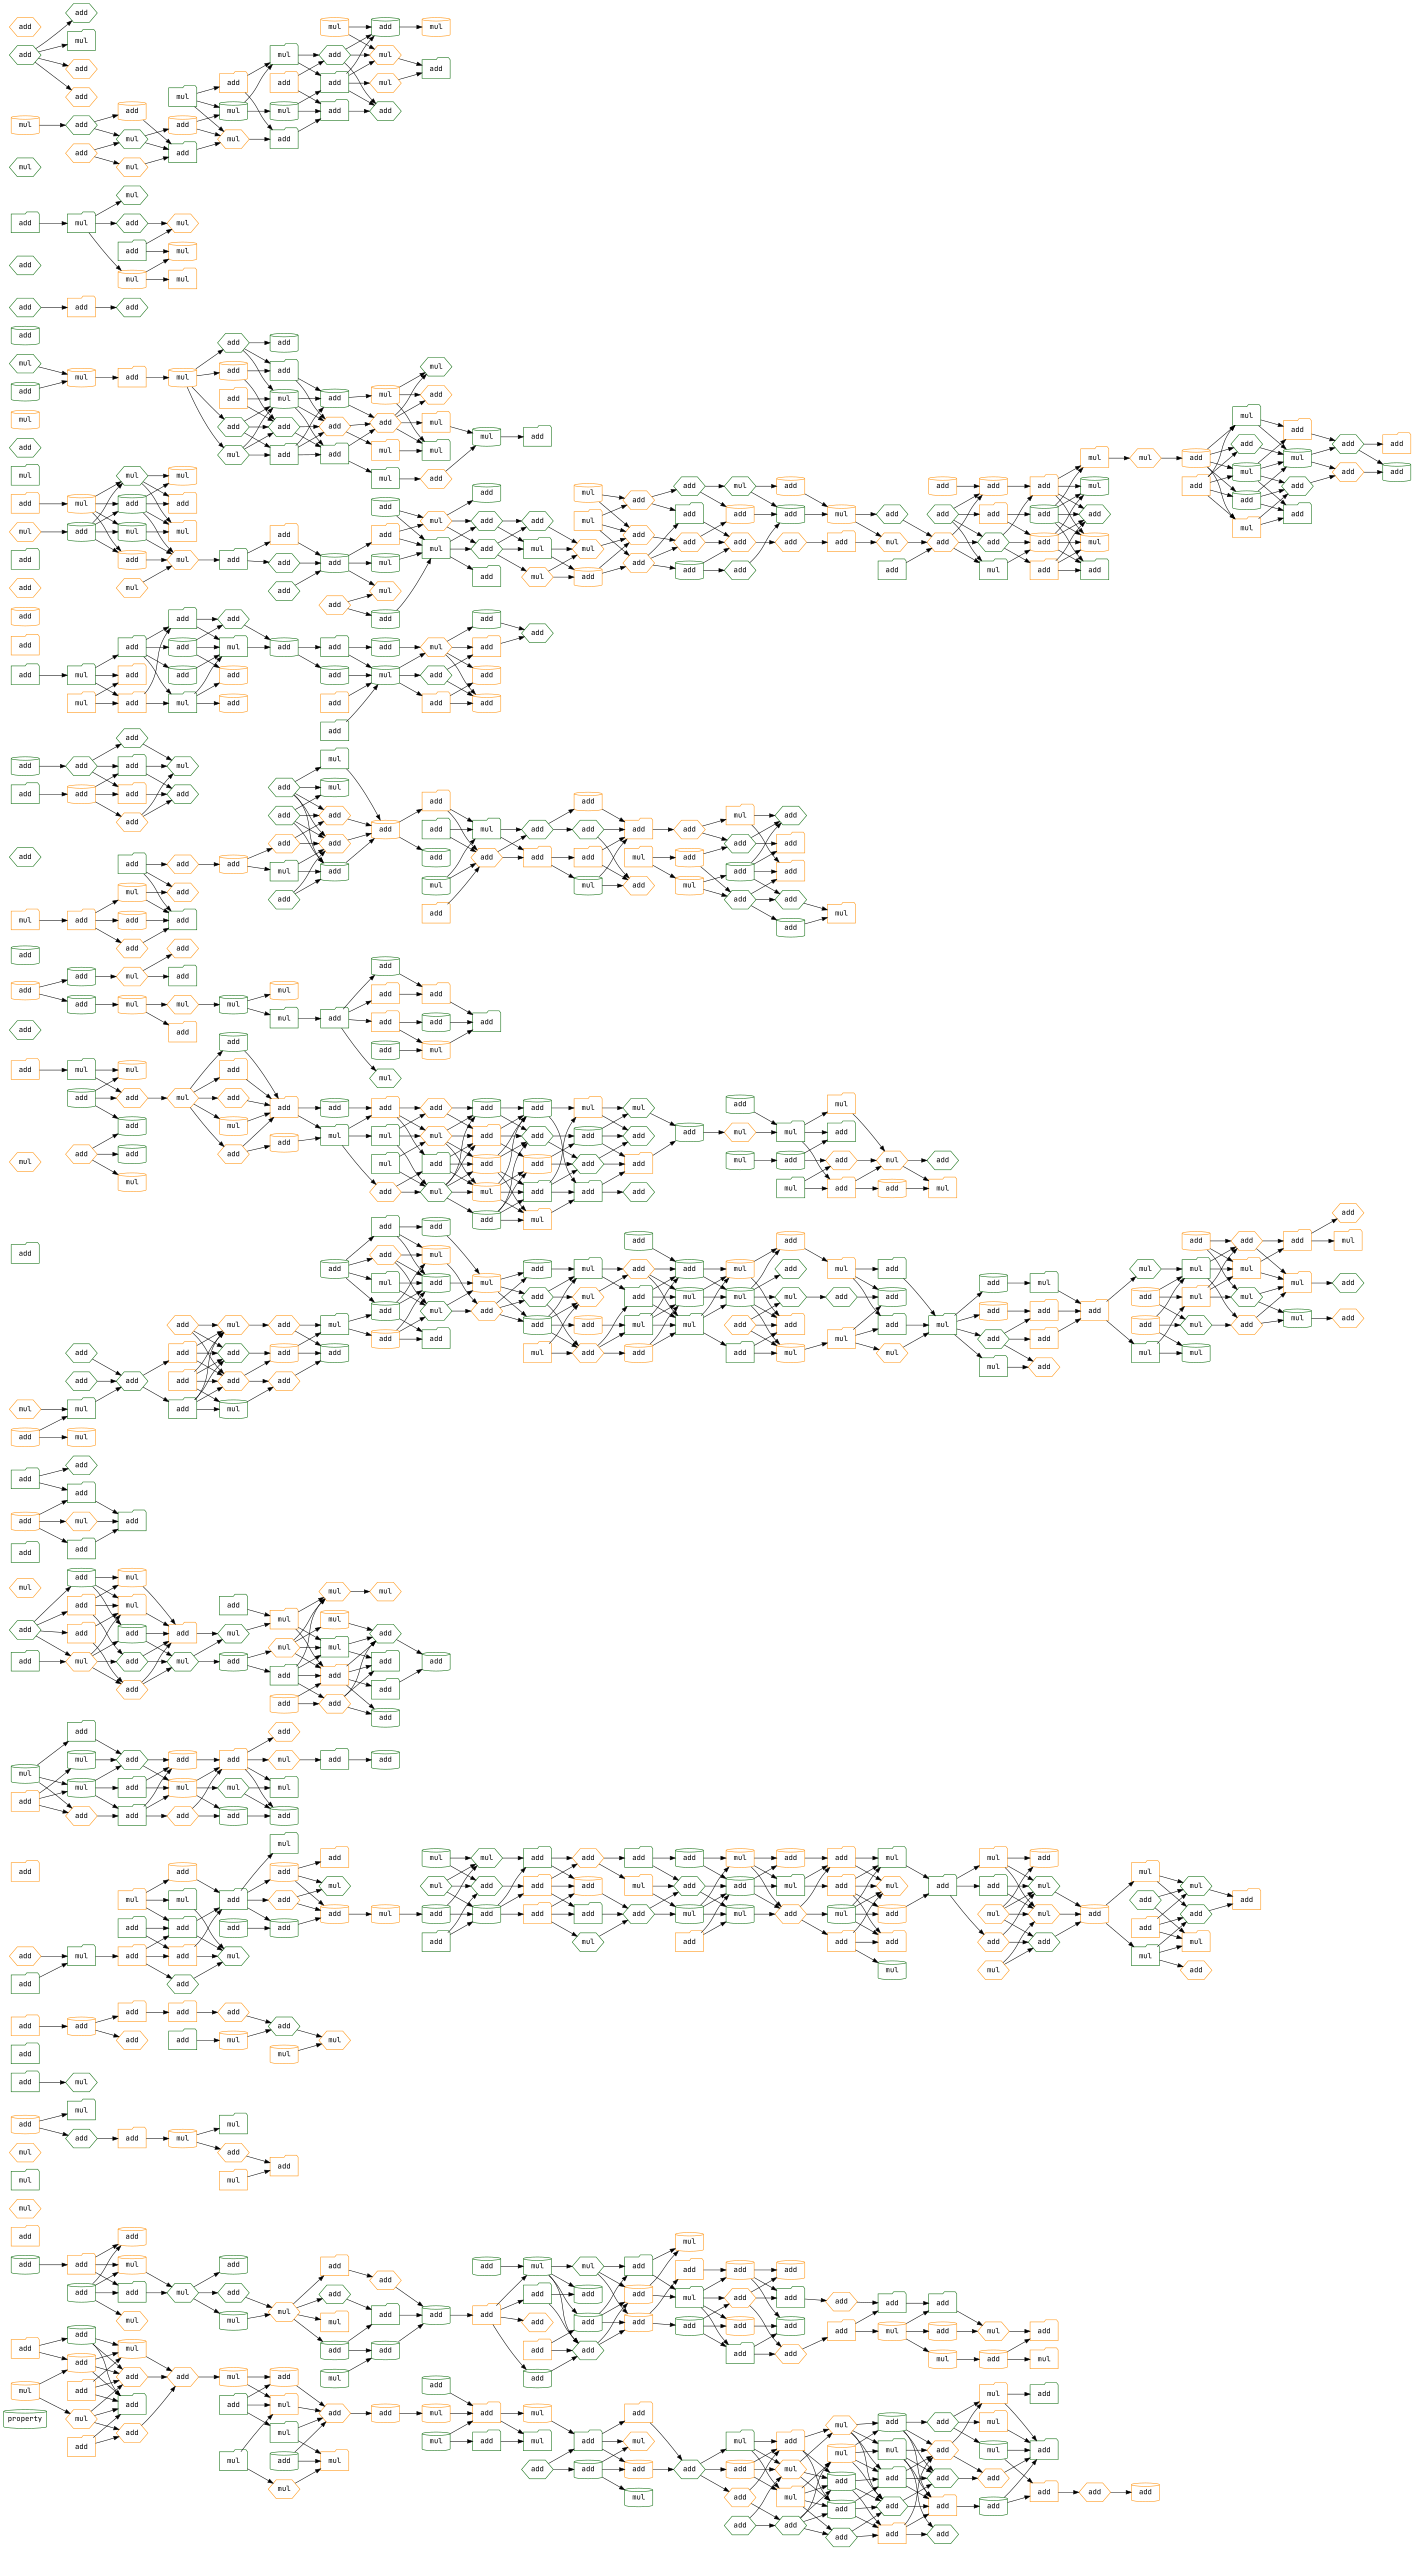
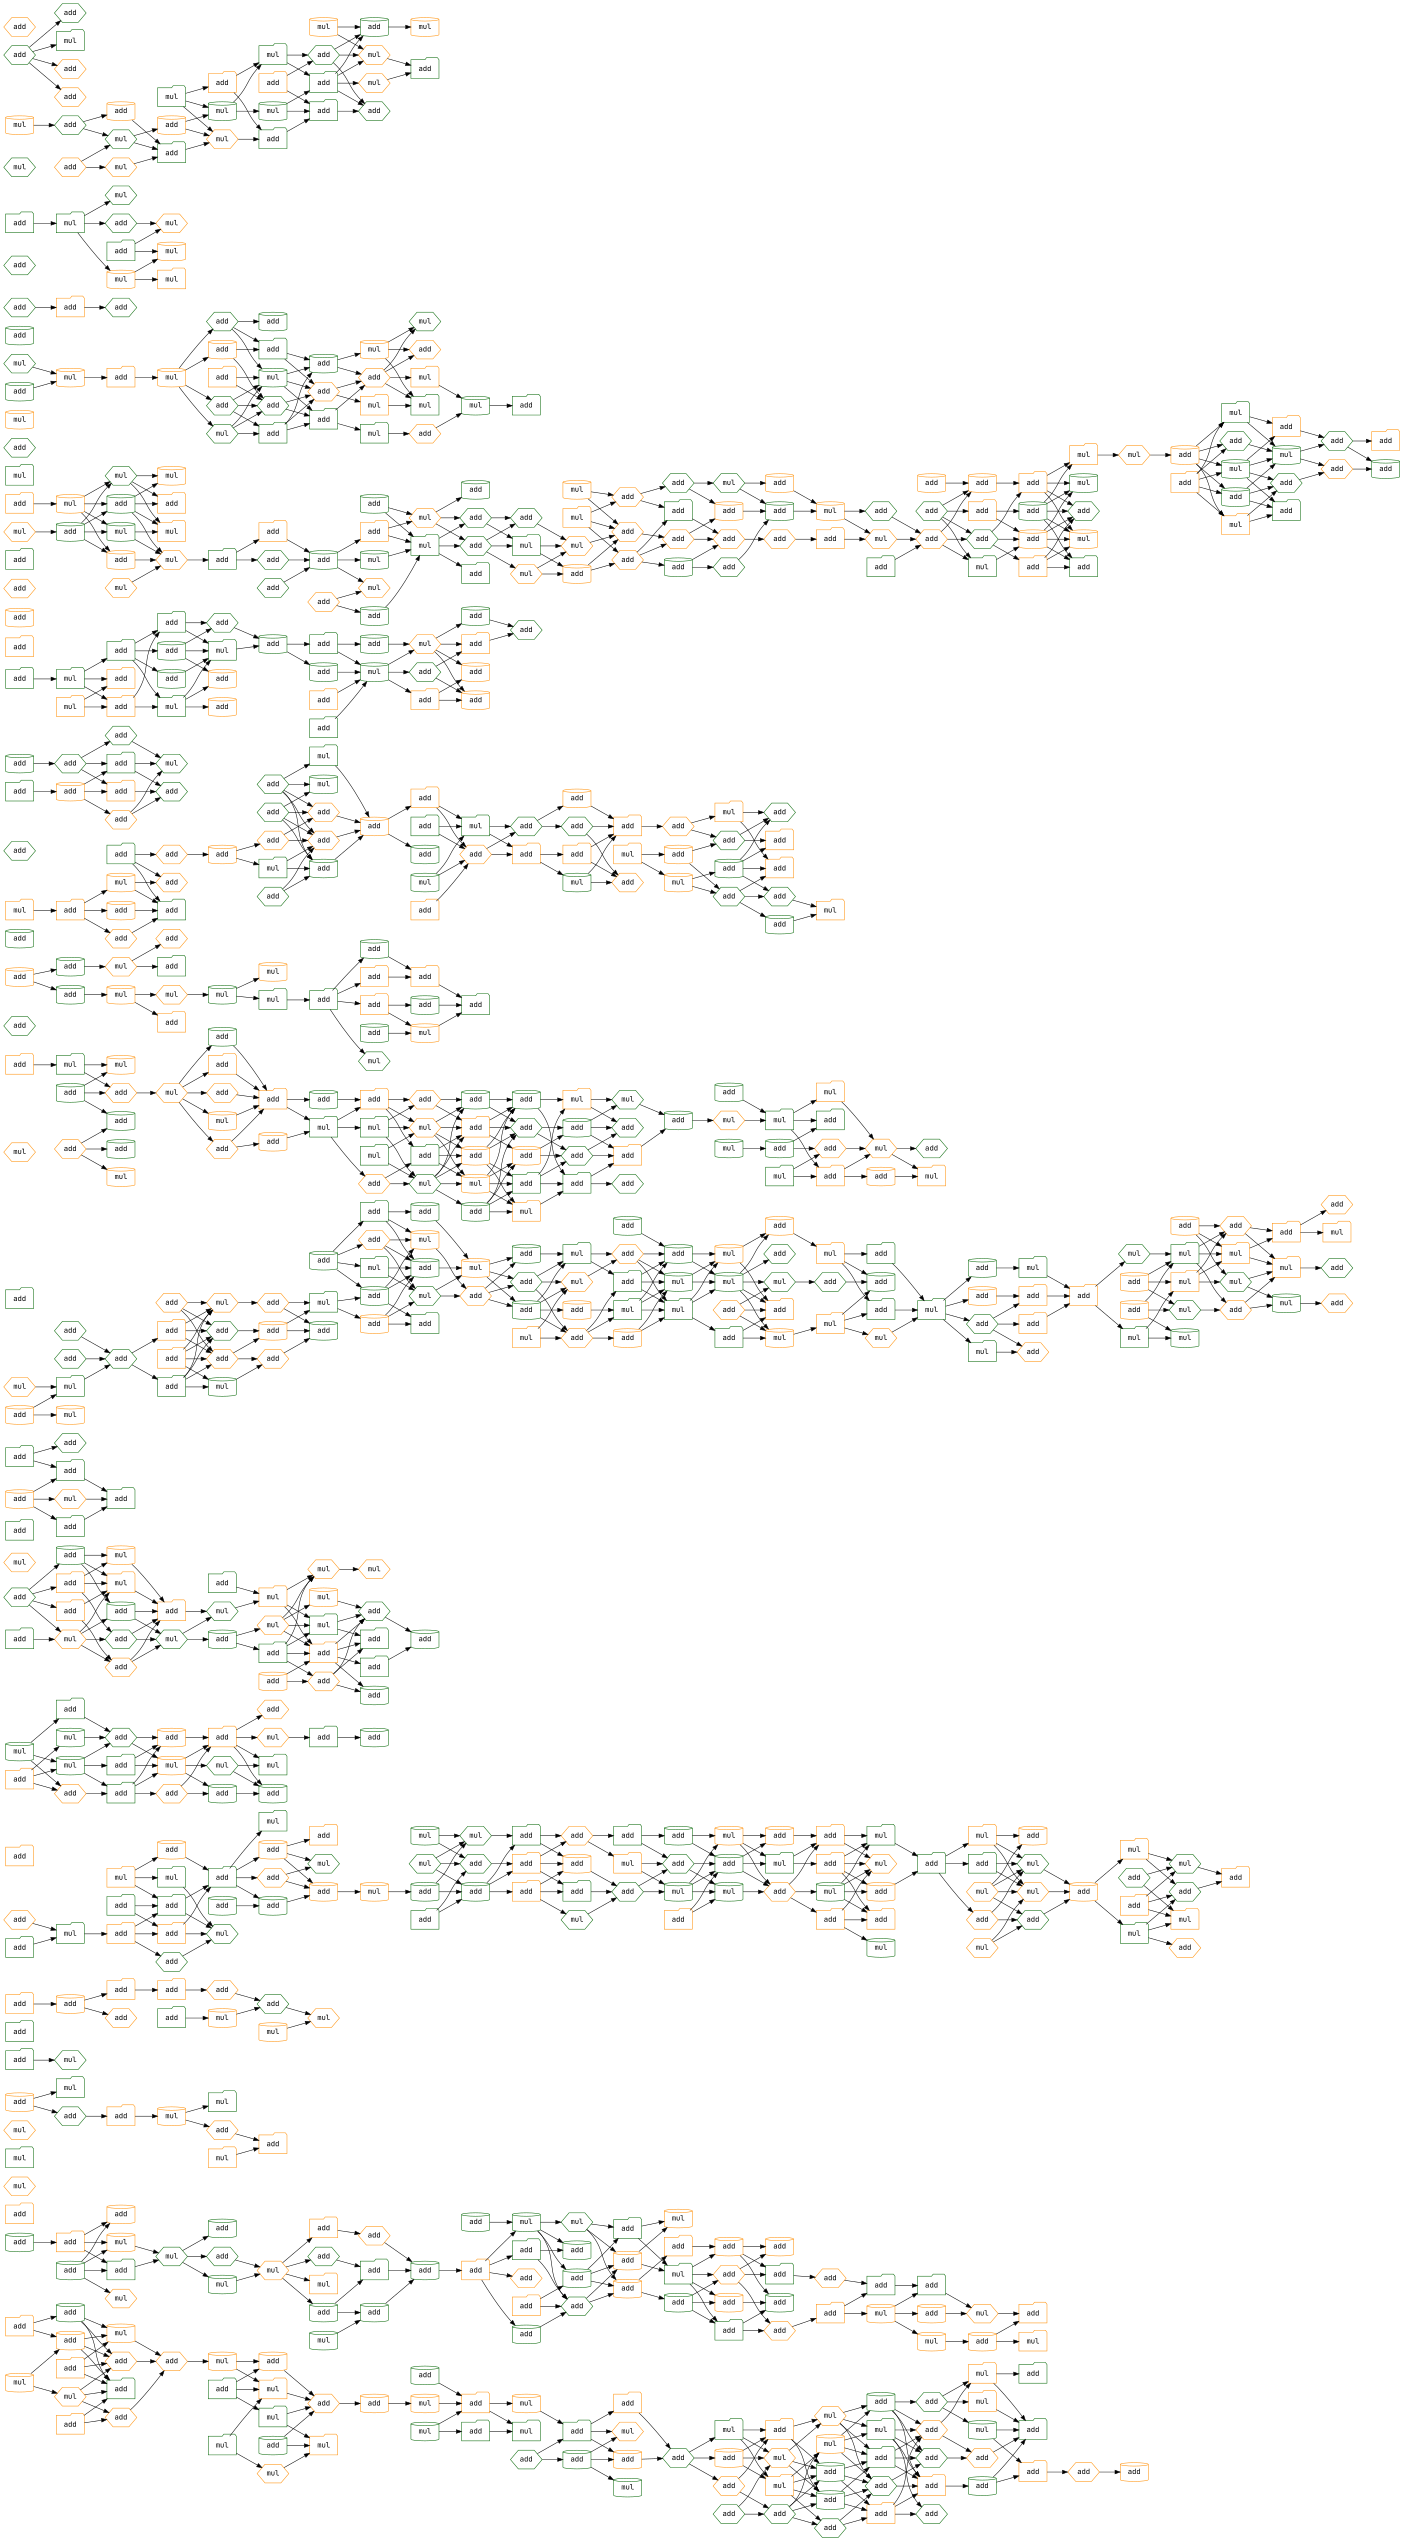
(25, 2419) -> none
